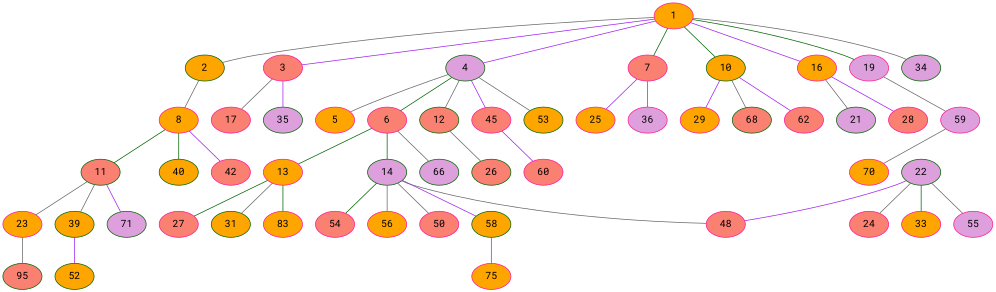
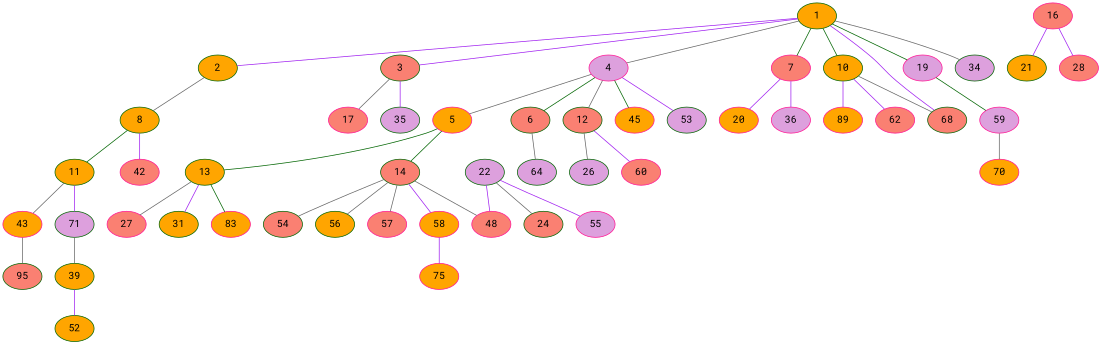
(674, 16) -> (817, 16)
(438, 33) -> (518, 42)
(570, 42) -> (713, 42)
(745, 42) -> (882, 68)
(283, 68) -> (400, 68)
(465, 68) -> (609, 68)
(817, 68) -> (1053, 16)
(478, 94) -> (622, 94)
(504, 94) -> (648, 94)
(836, 94) -> (1040, 42)
(915, 94) -> (961, 94)
(179, 120) -> (140, 120)
(387, 120) -> (530, 120)
(491, 120) -> (635, 120)
(543, 120) -> (687, 120)
(596, 120) -> (739, 120)
(700, 120) -> (843, 120)
(856, 120) -> (1027, 68)
(335, 146) -> (332, 155)
(387, 146) -> (426, 146)
(517, 146) -> (612, 146)
(101, 172) -> (75, 172)
(179, 172) -> none
(283, 172) -> (205, 172)
(387, 172) -> (400, 172)
(439, 172) -> (537, 172)
(491, 172) -> (589, 172)
(88, 198) -> (75, 250)
(231, 198) -> (166, 198)
(257, 198) -> (192, 198)
(361, 198) -> (341, 197)
(947, 198) -> (540, 198)
(22, 224) -> (22, 224)
(335, 224) -> (283, 224)
(387, 224) -> (335, 224)
(439, 224) -> (387, 224)
(491, 224) -> (439, 224)
(869, 224) -> (543, 224)
(921, 224) -> none
